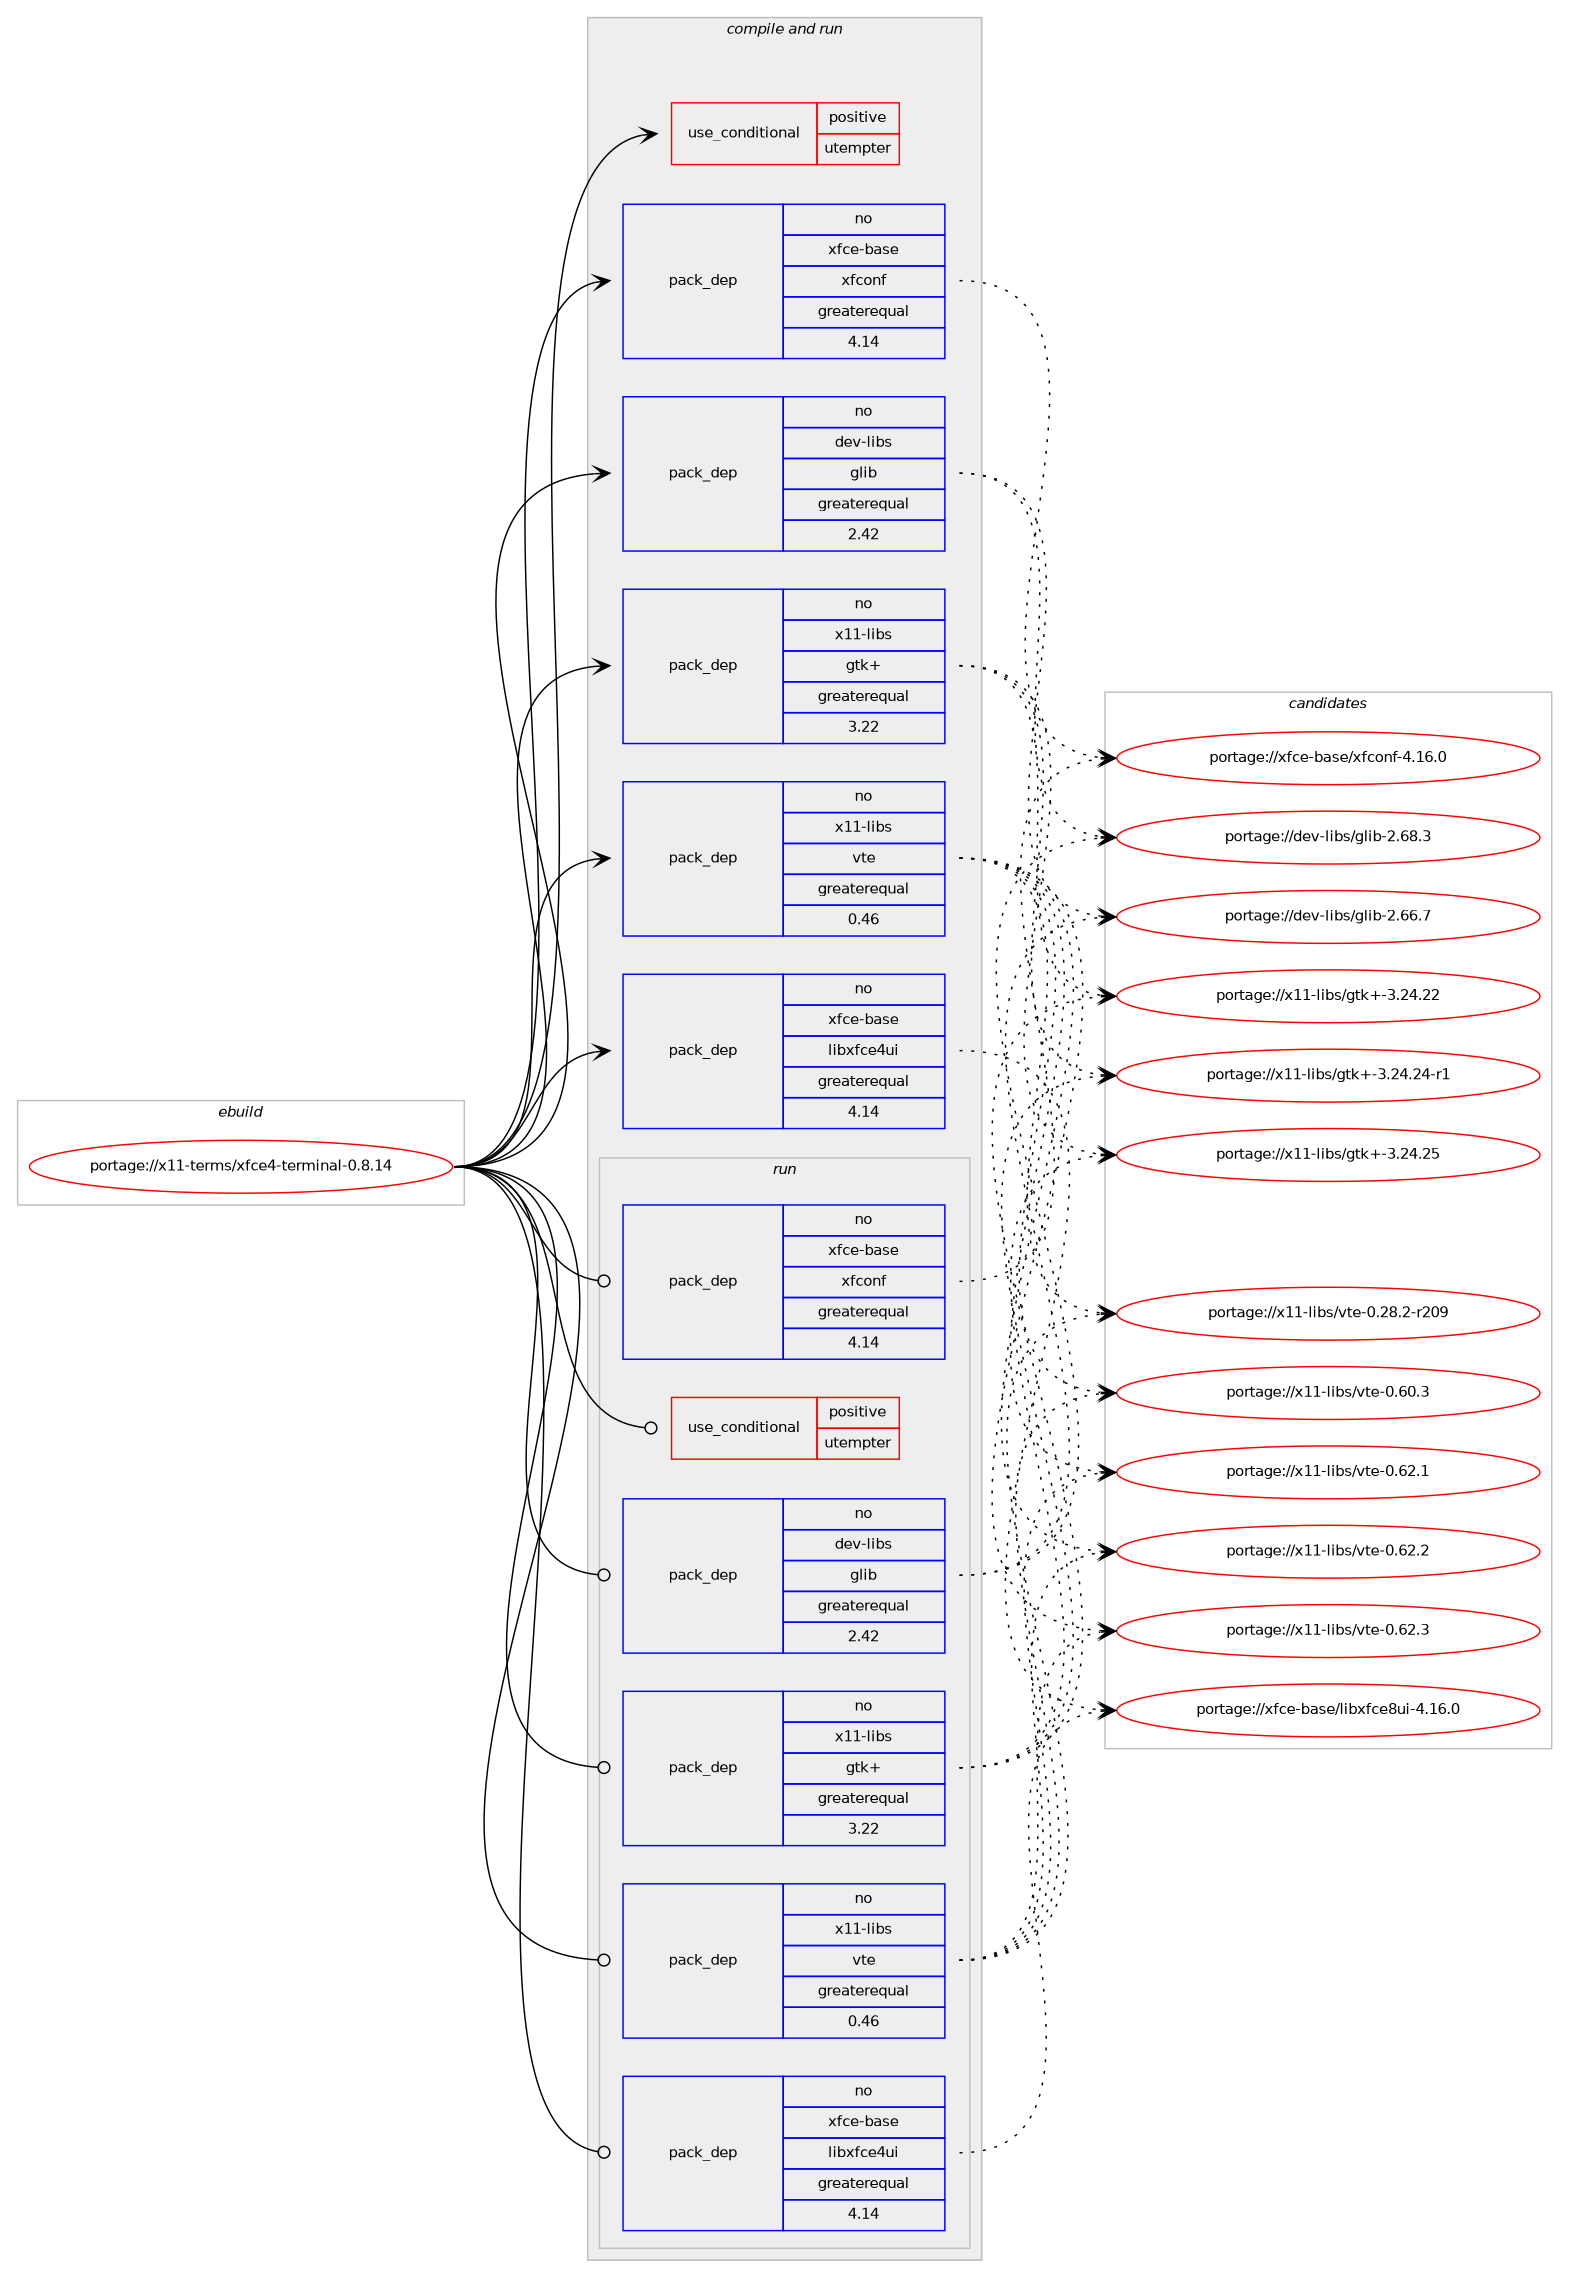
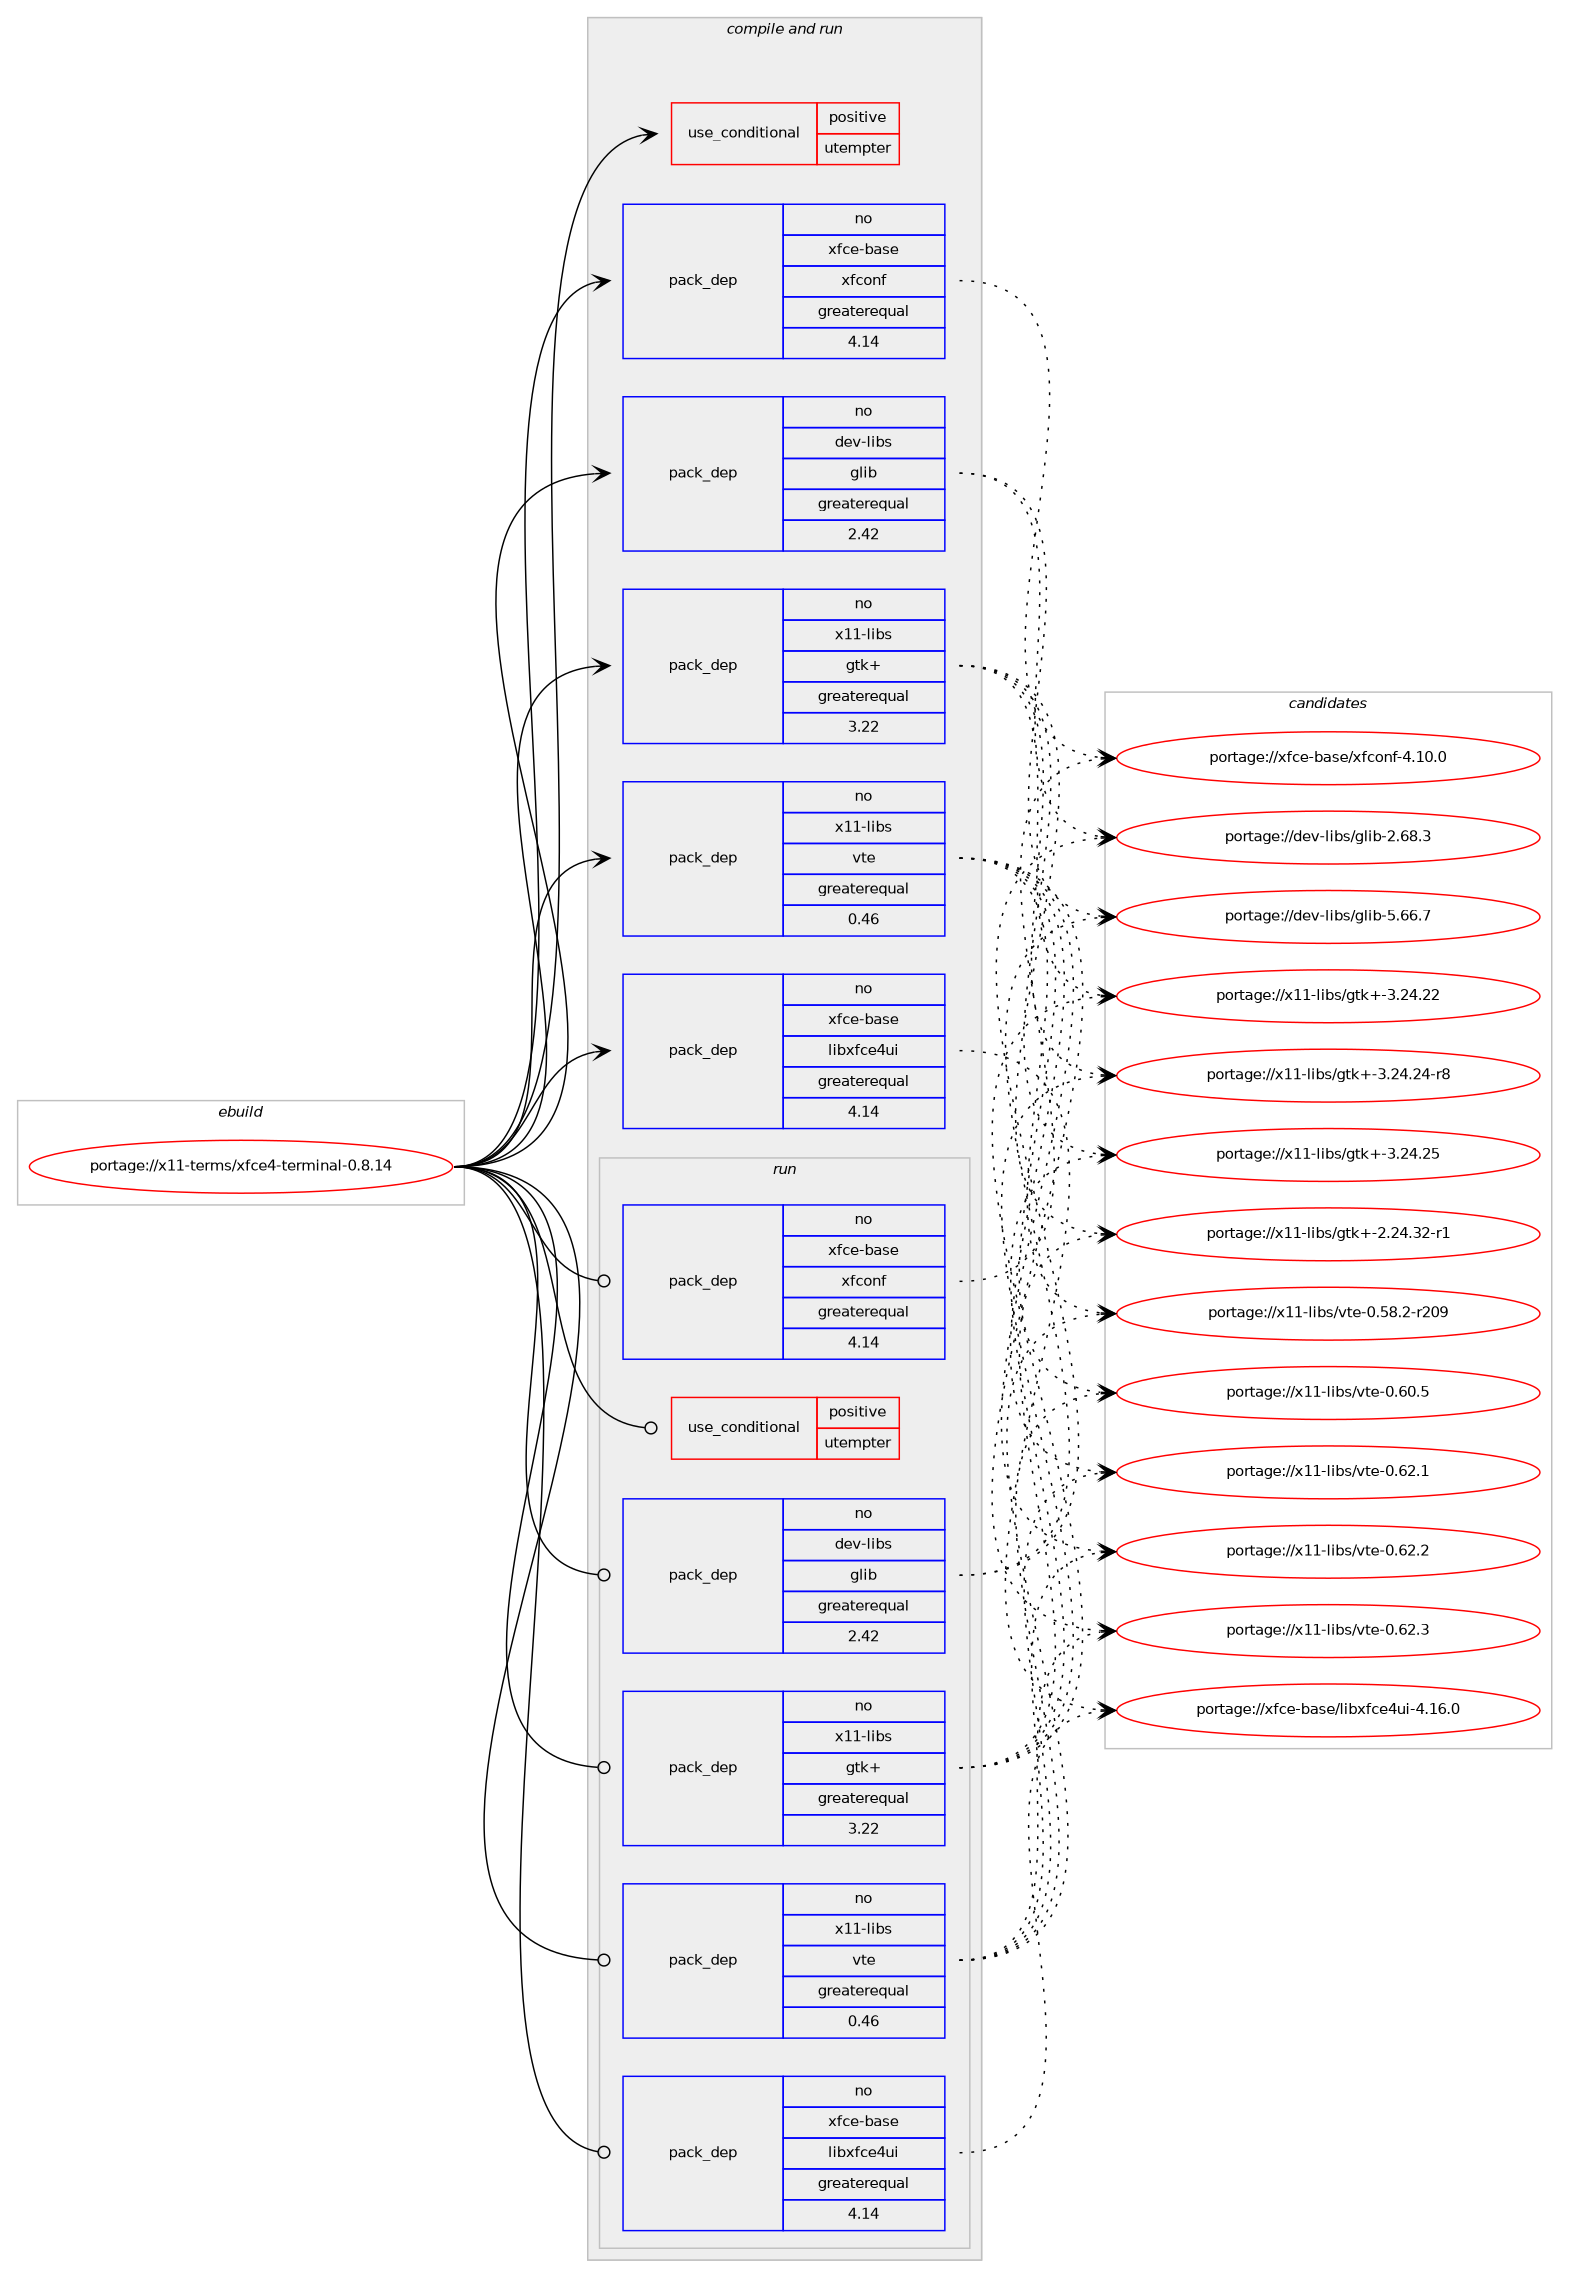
(1328, 758) -> (1328, 758)
(1328, 917) -> (1328, 917)
(1328, 1076) -> (1328, 1076)
none -> (1328, 1234)
(1328, 1314) -> (1328, 1314)
(1328, 1393) -> (1328, 1393)
(1328, 1710) -> (1328, 1710)
